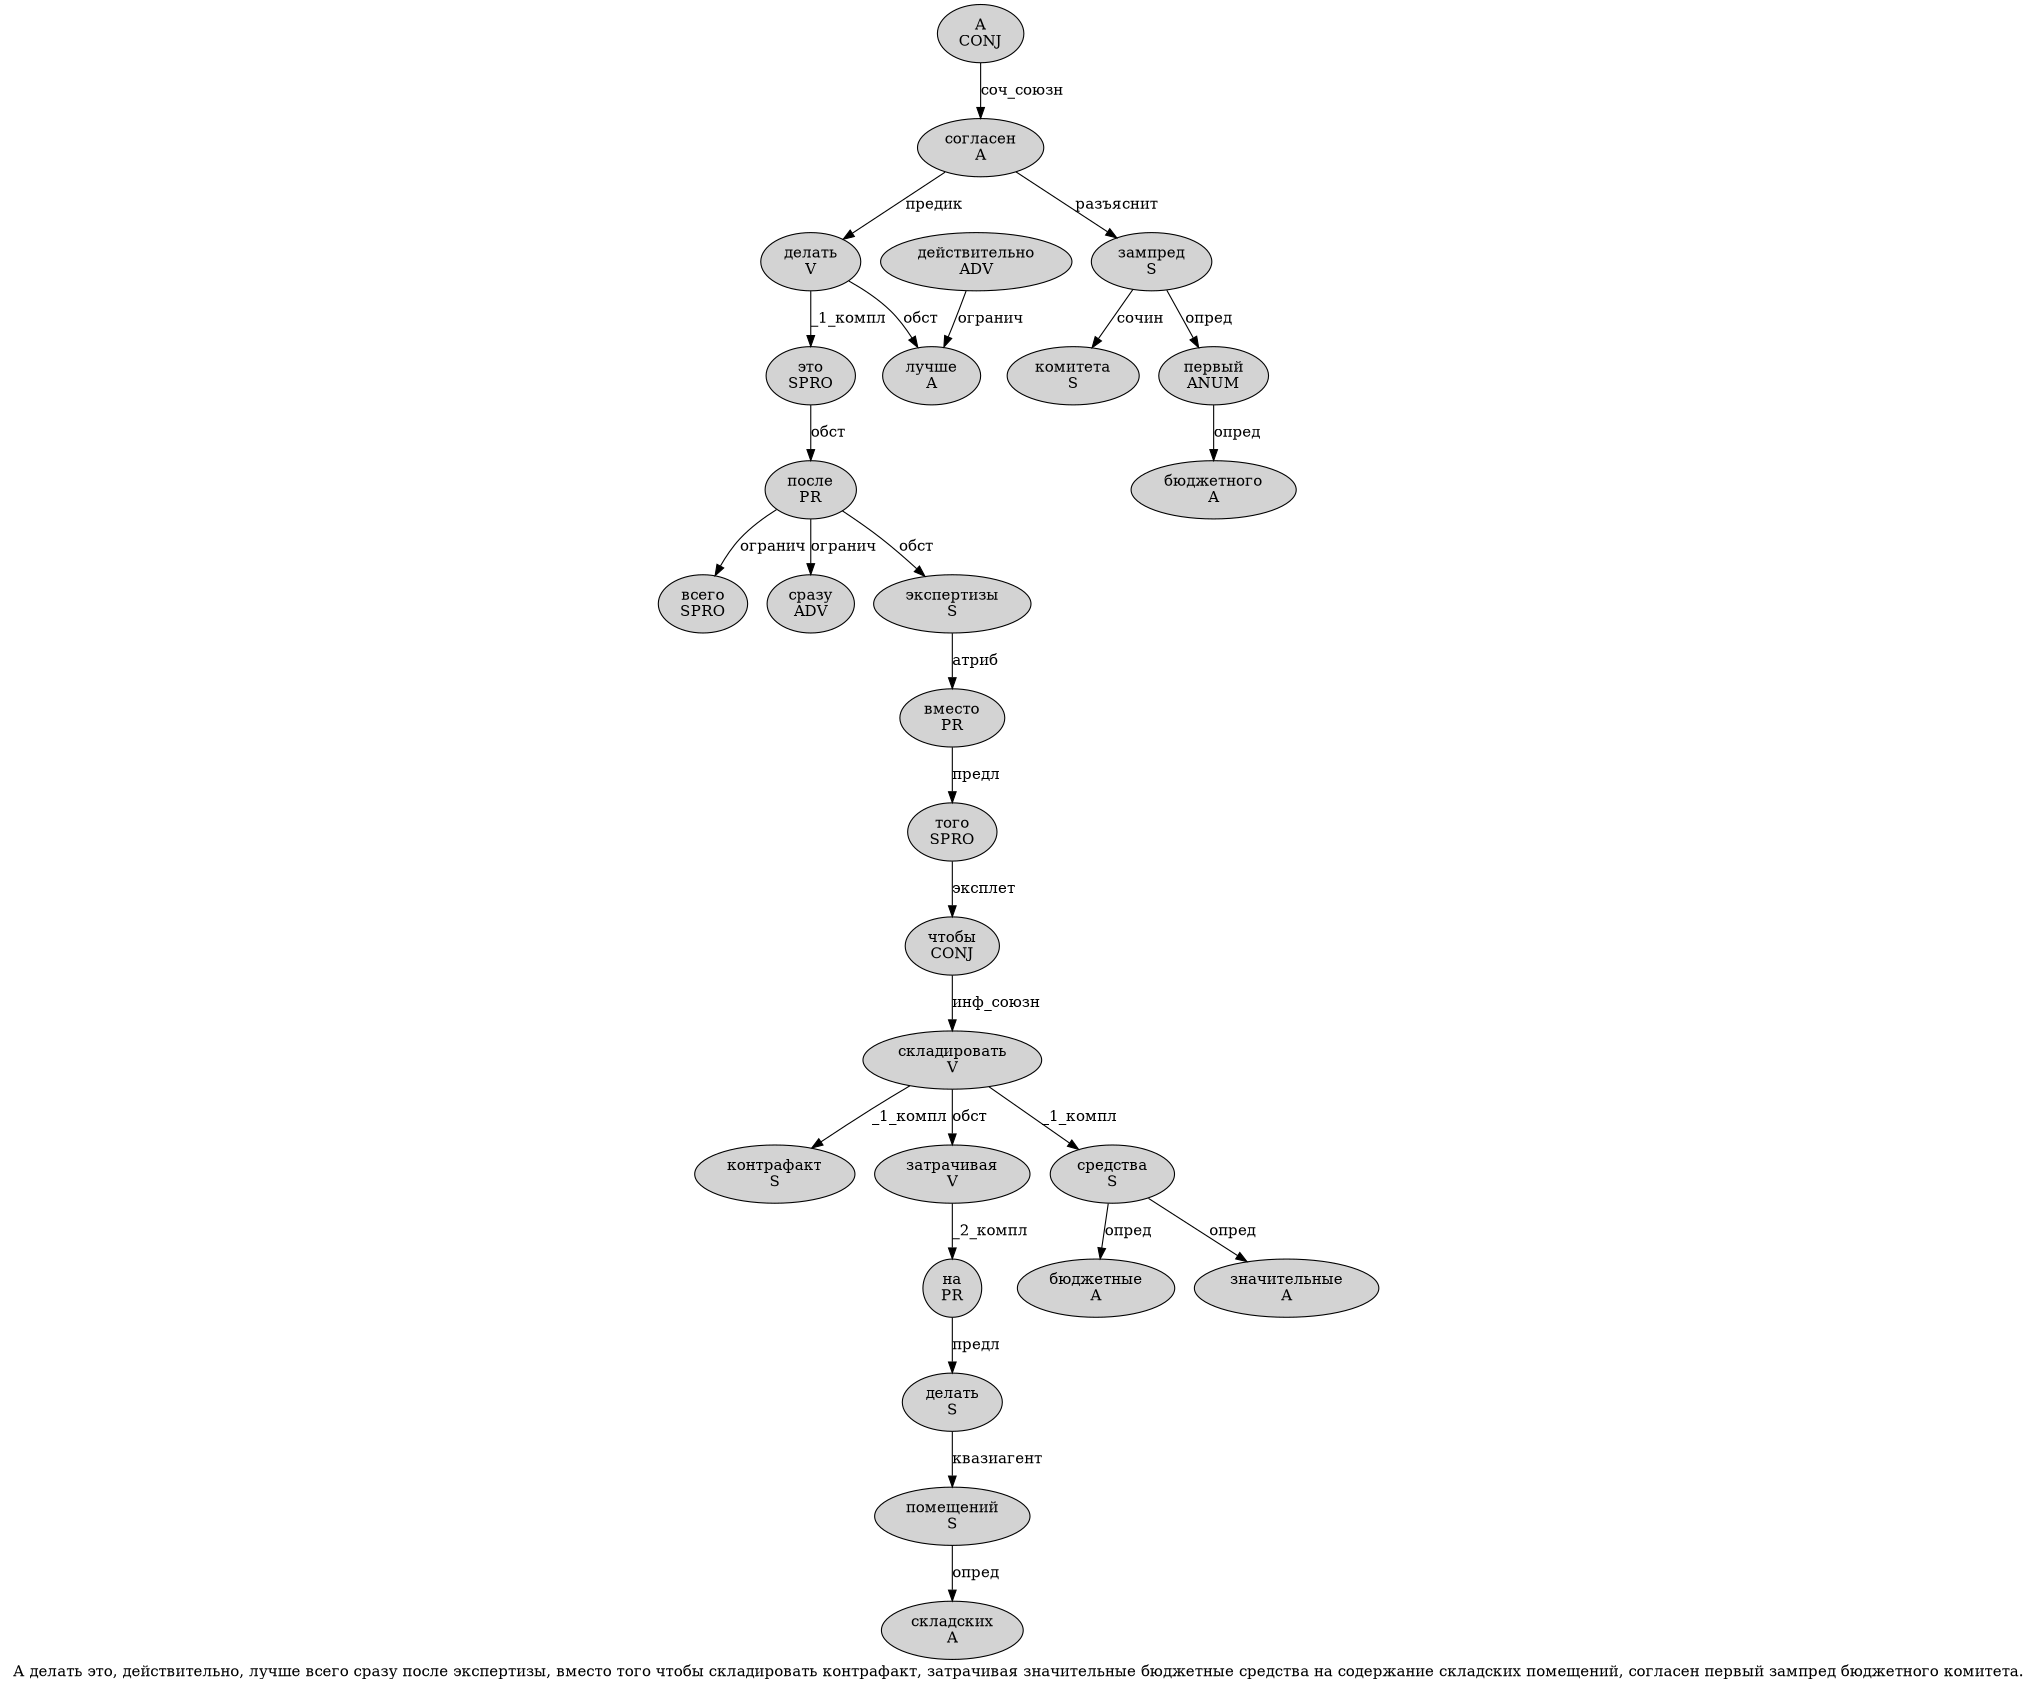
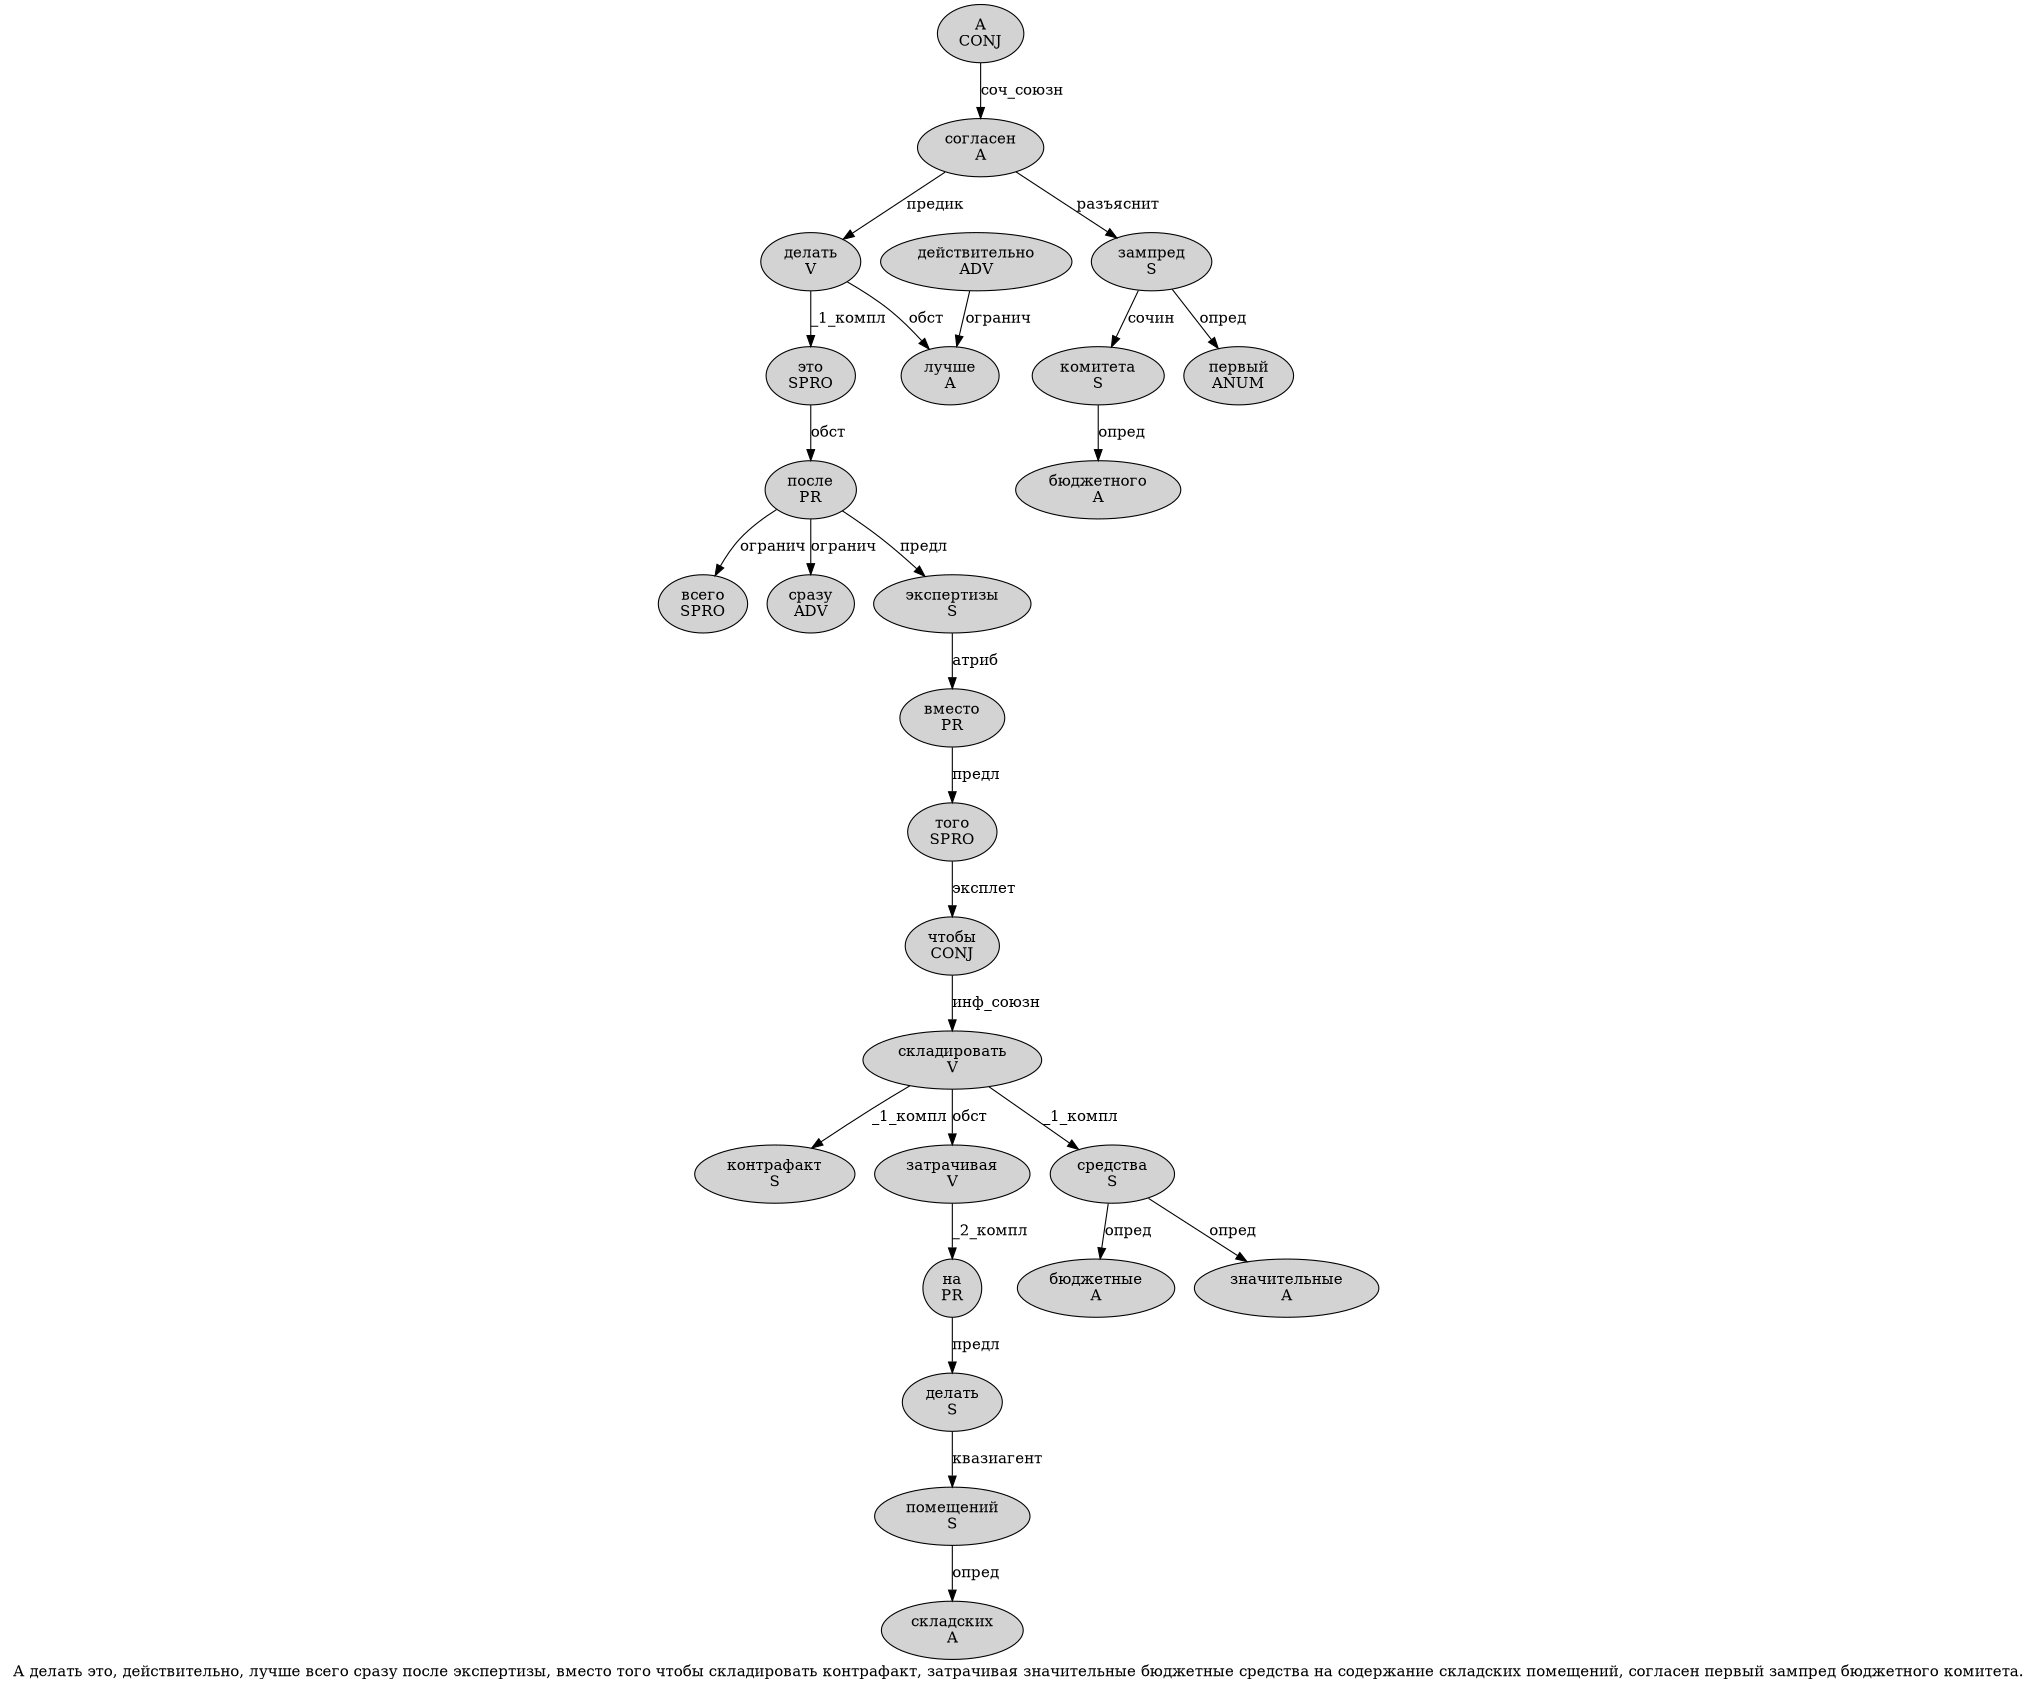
(1214, 427) -> (1098, 427)
(916, 547) -> (924, 547)
